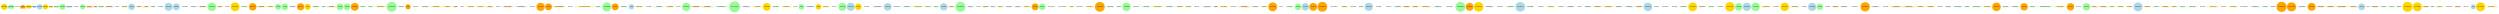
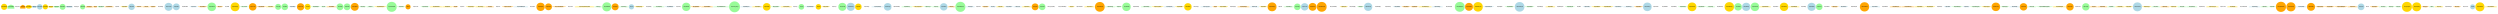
(153, 7) -> (153, 7)
(670, 7) -> (670, 7)
(1188, 7) -> (1188, 7)
